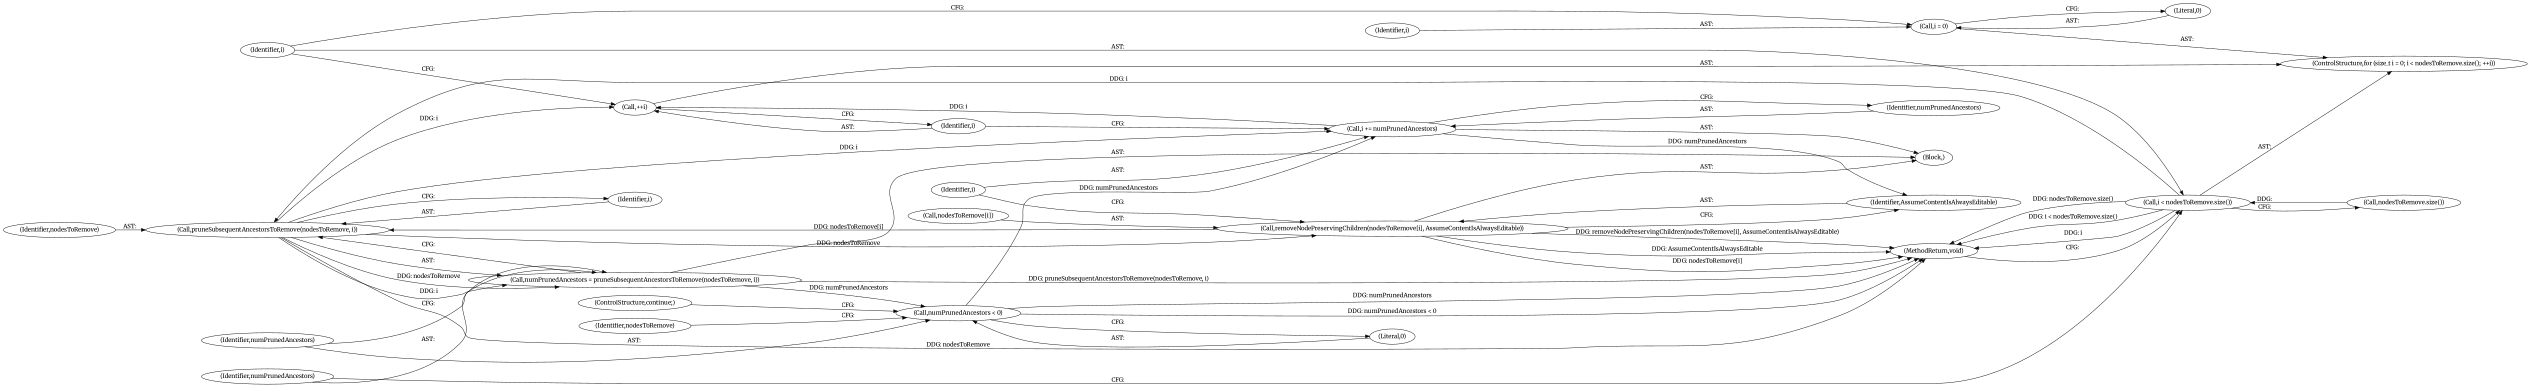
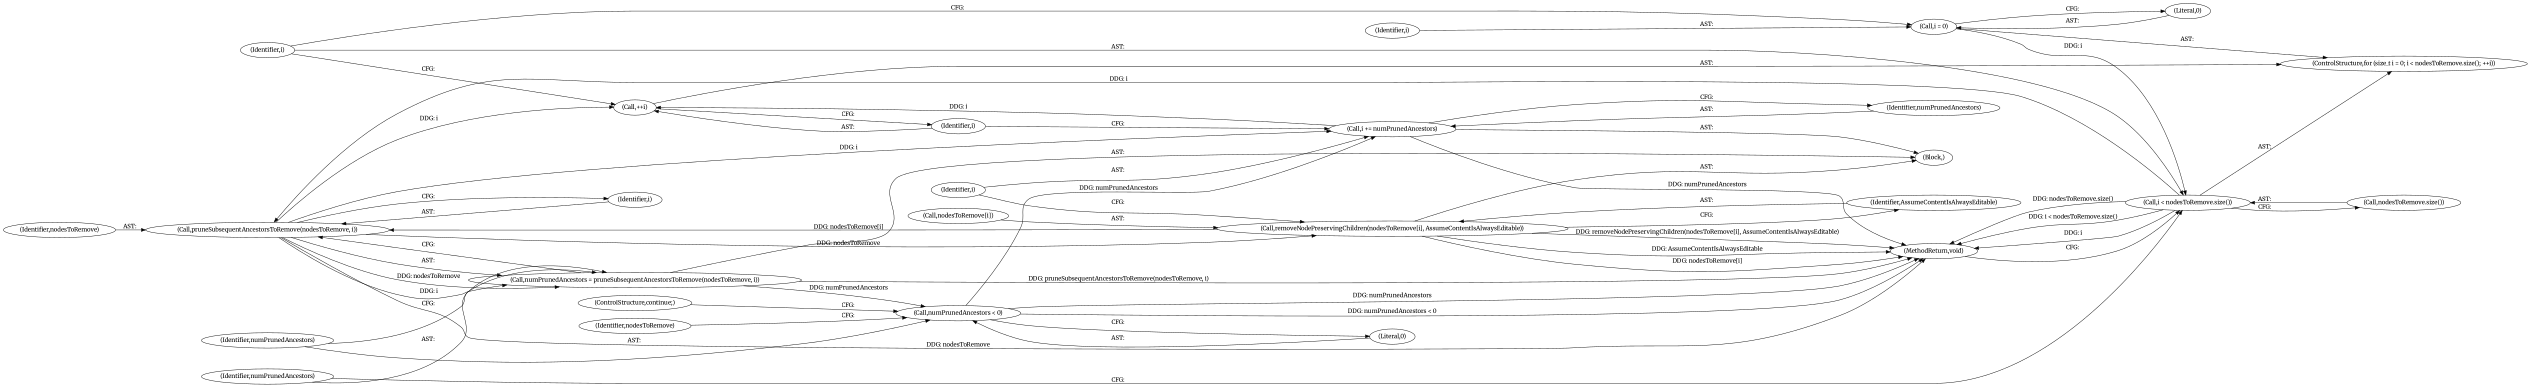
none -> (2106, 61)
(1678, 146) -> (1663, 189)
(2265, 200) -> (2265, 200)
